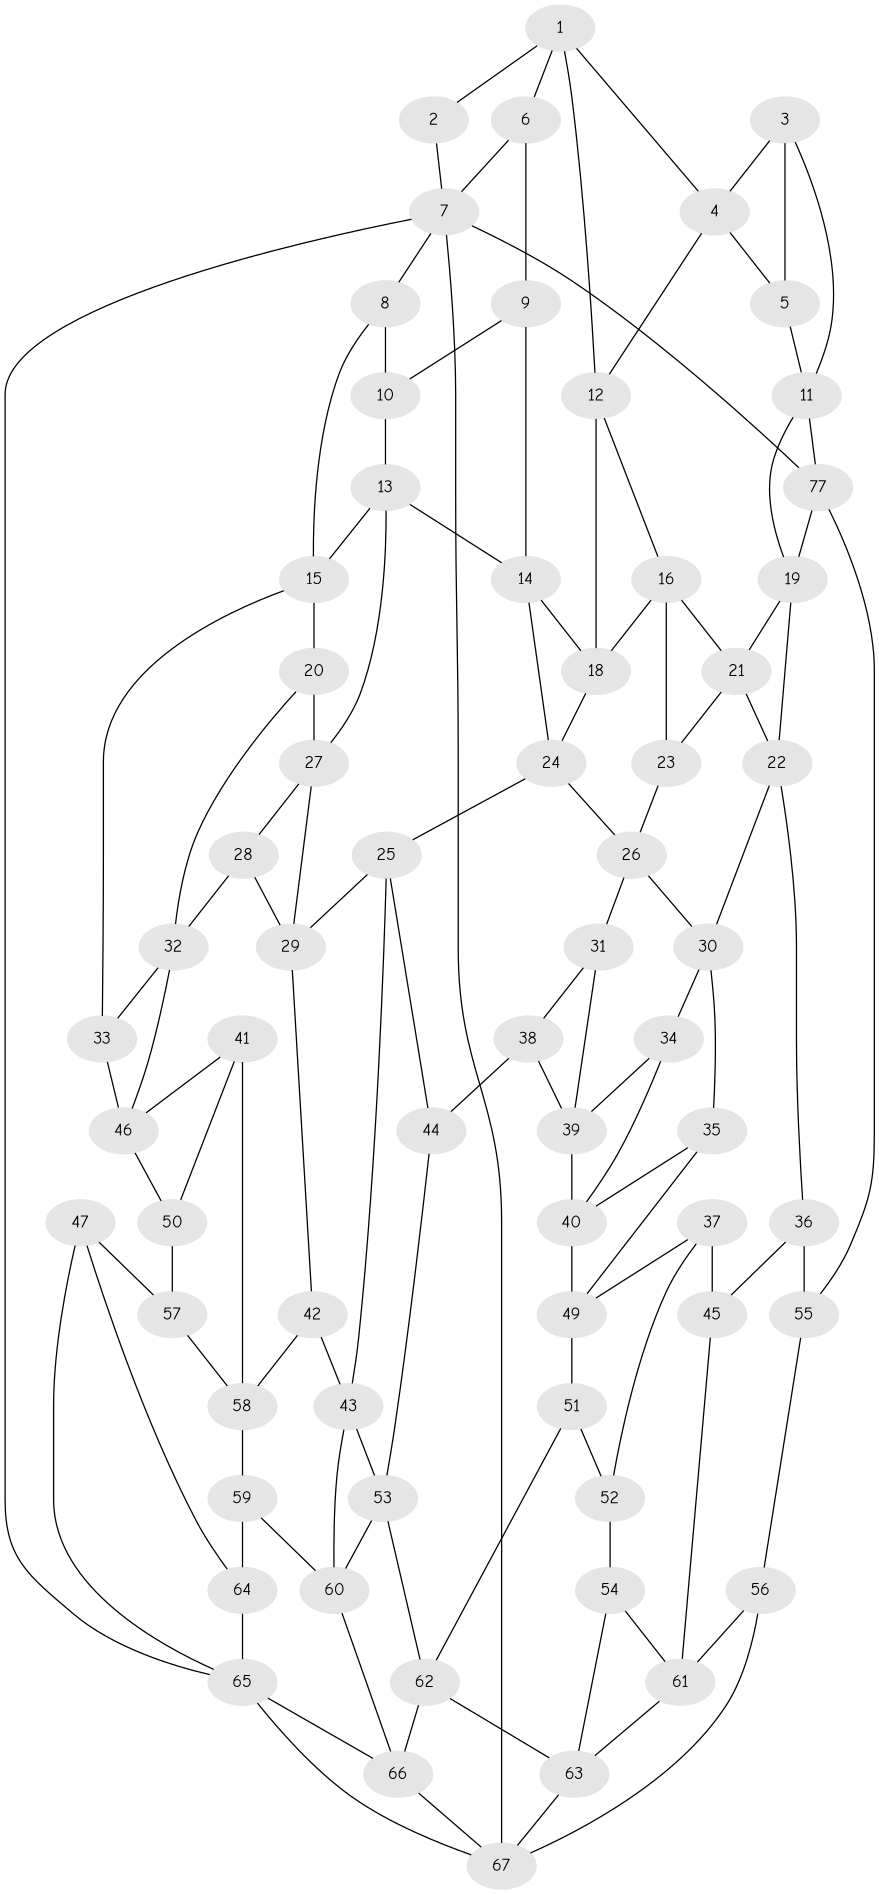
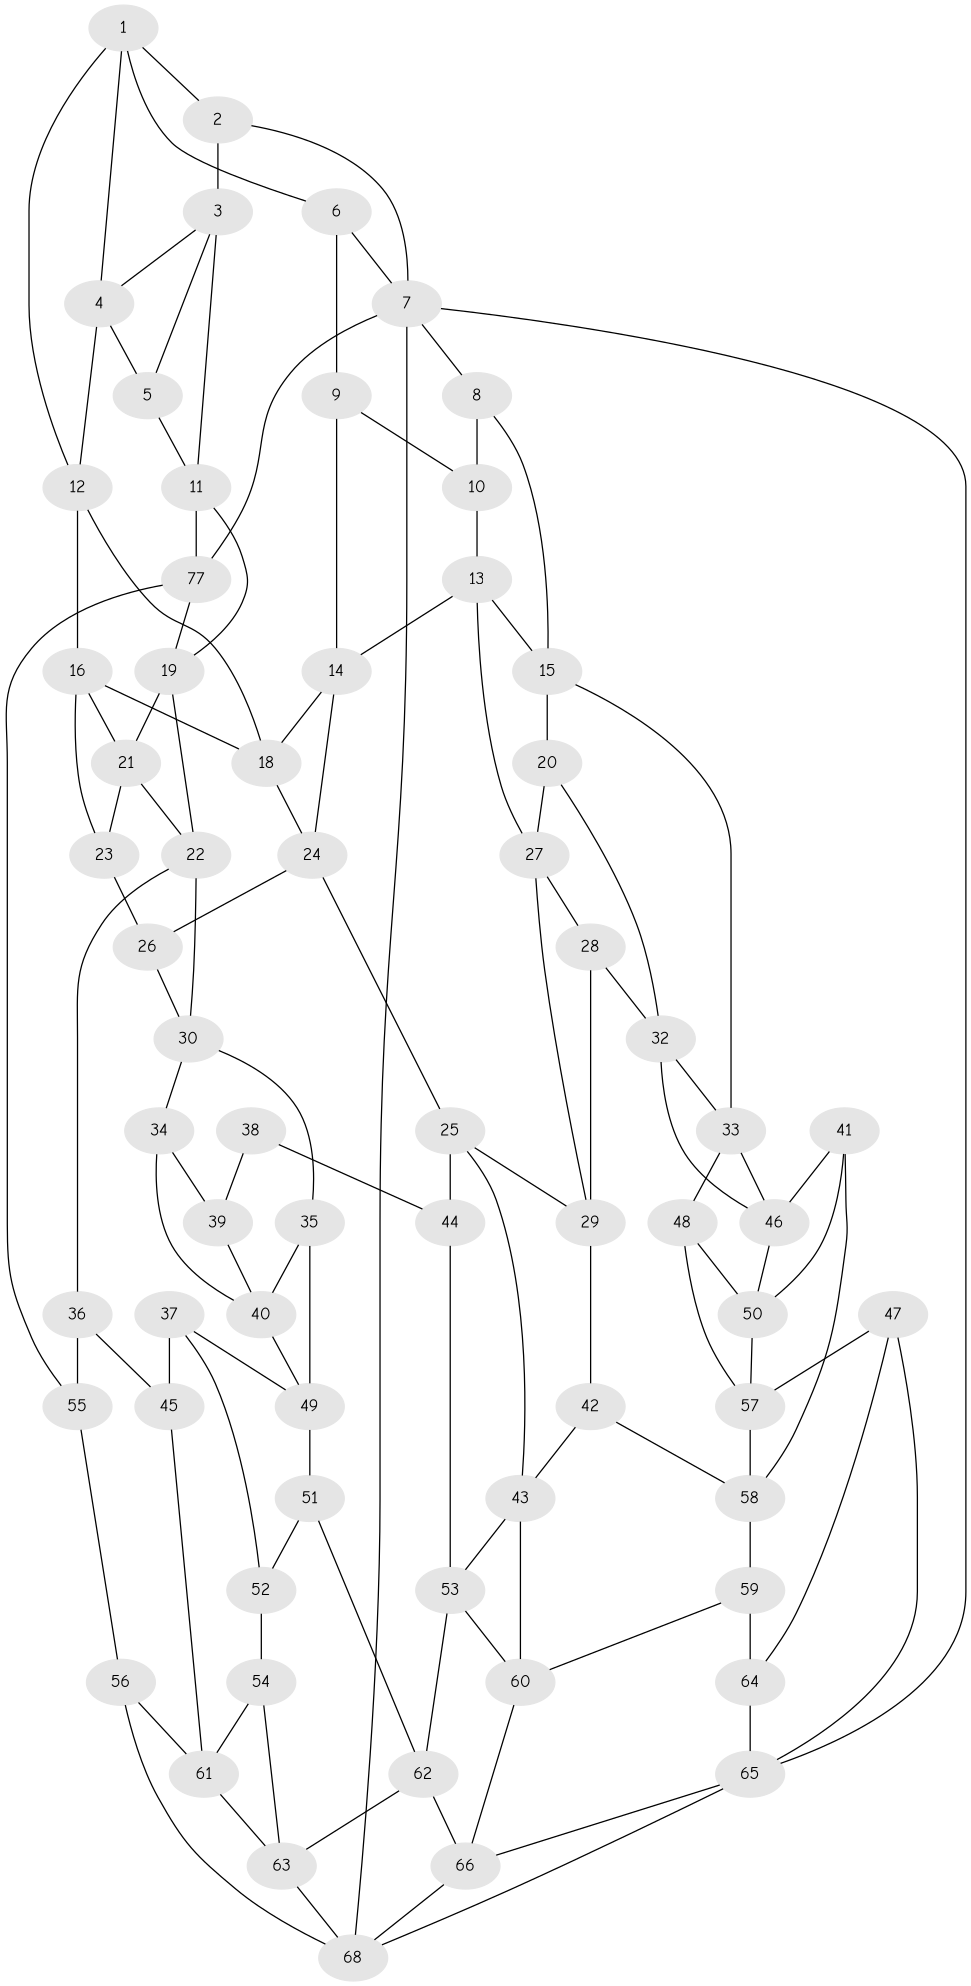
none -> (218, 160)
(599, 947) -> none
none -> (683, 1223)
(502, 1866) -> (353, 1958)
